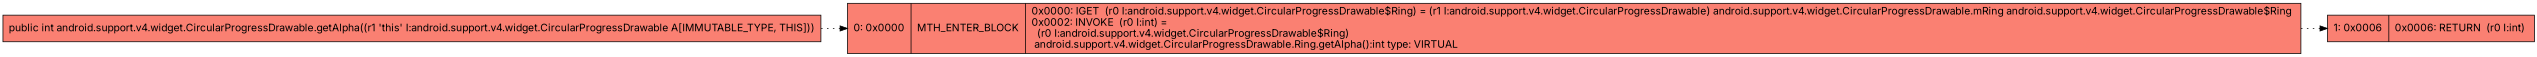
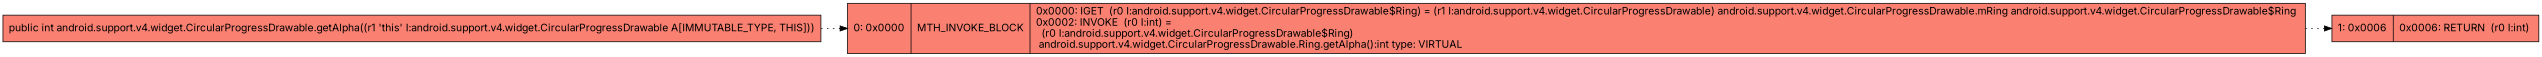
(968, 28) -> (971, 28)
